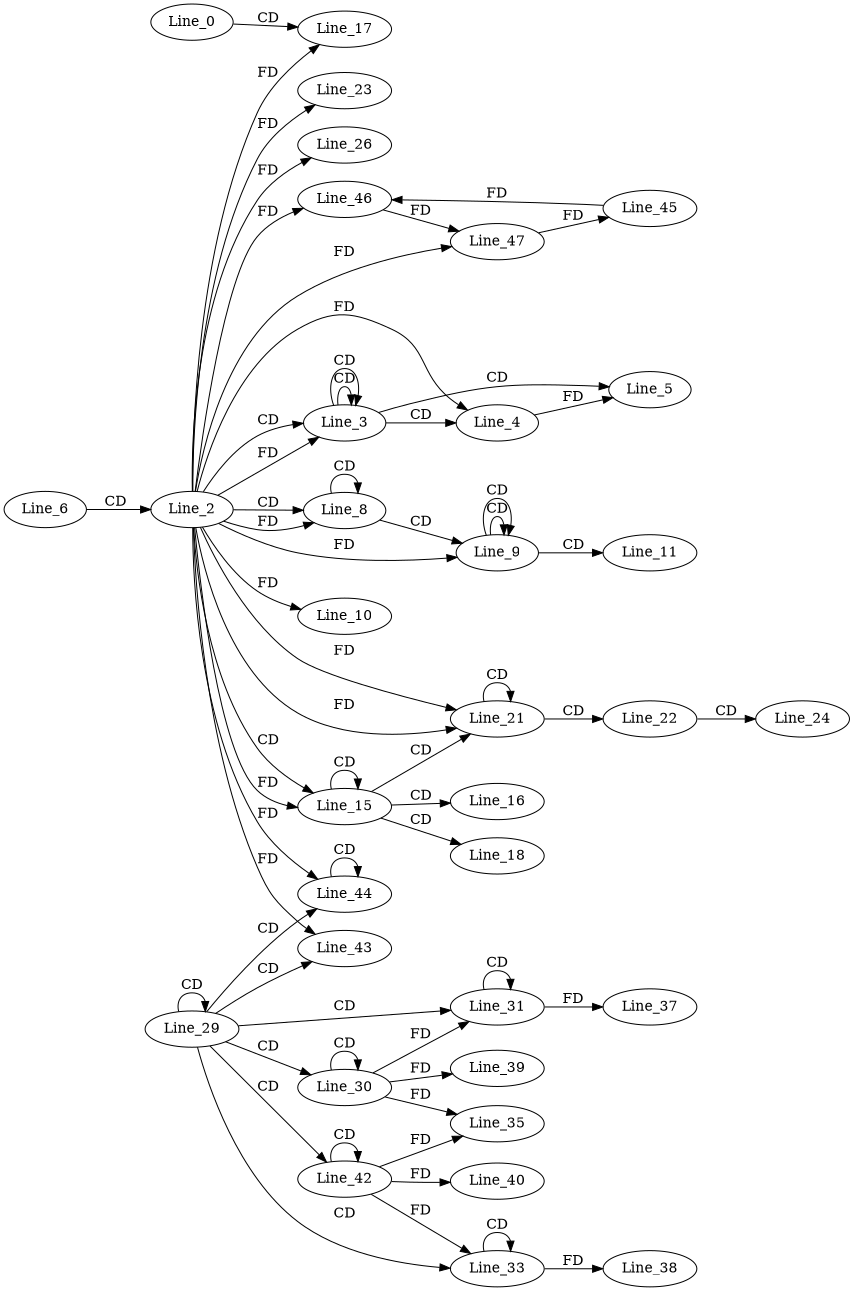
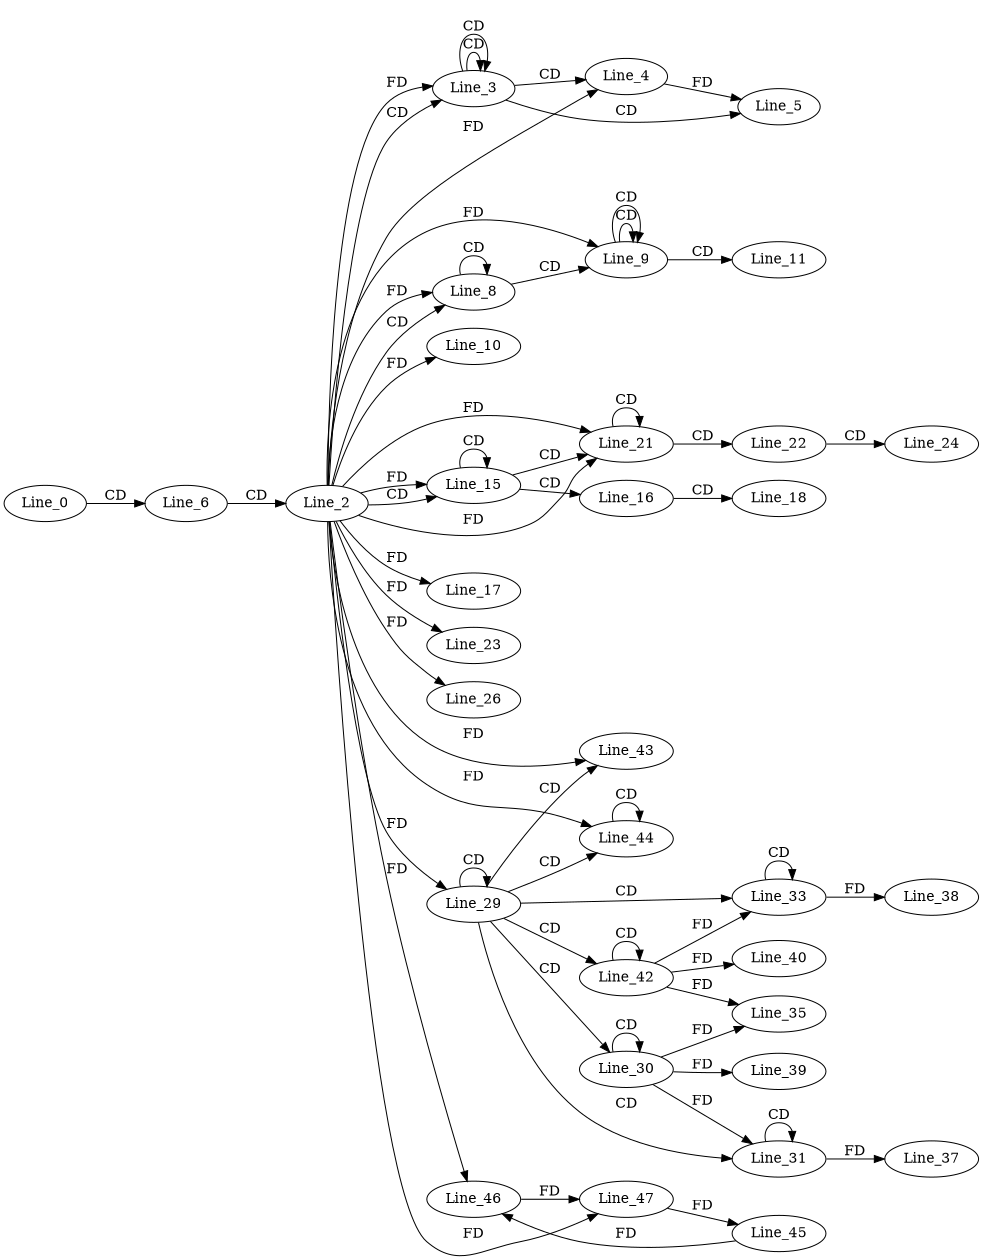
(261, 25) -> (111, 503)
none -> (354, 715)
(416, 830) -> (698, 498)
